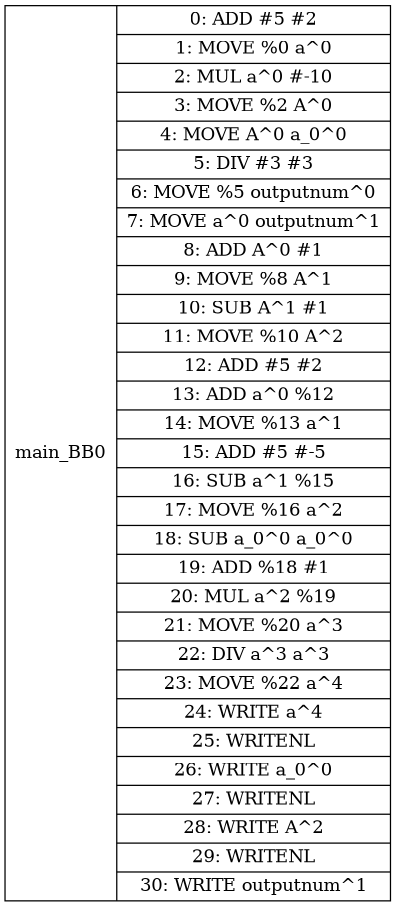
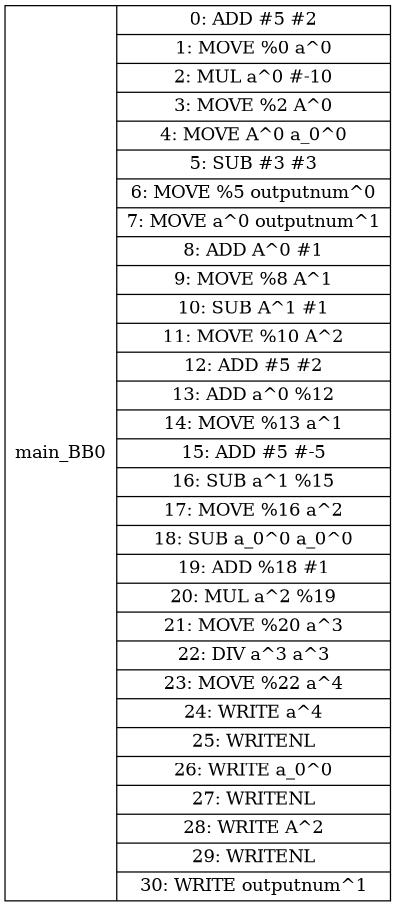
(254, 164) -> (254, 164)
